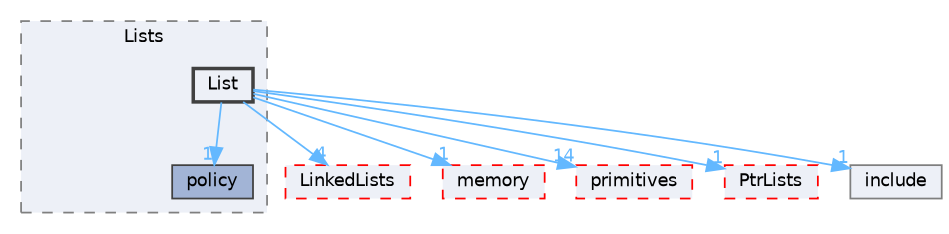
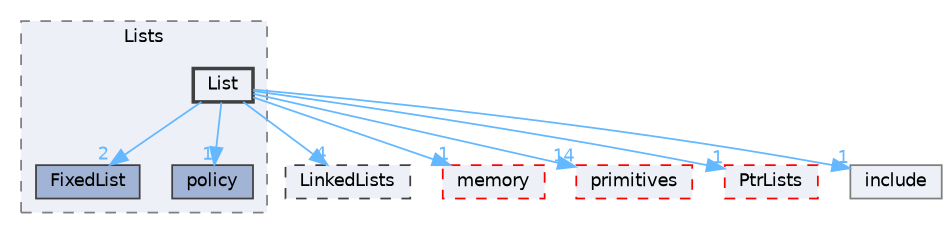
none -> (88, 182)
(348, 182) -> (348, 182)
